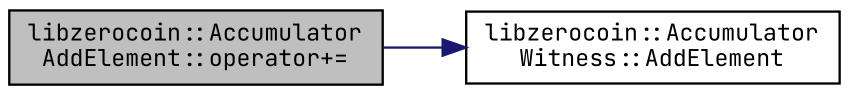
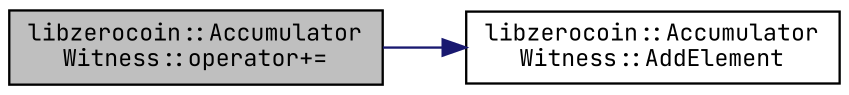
(196, 48) -> (196, 48)
